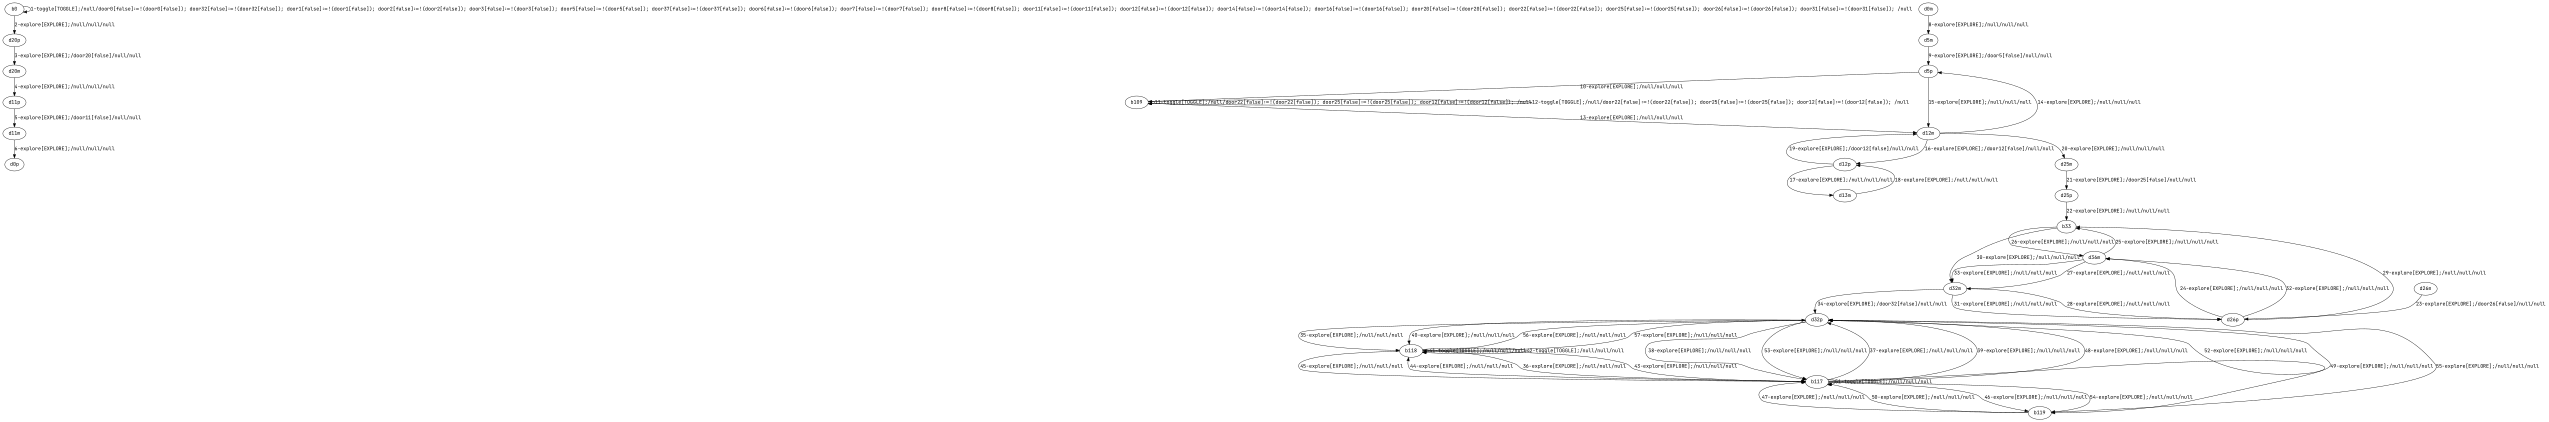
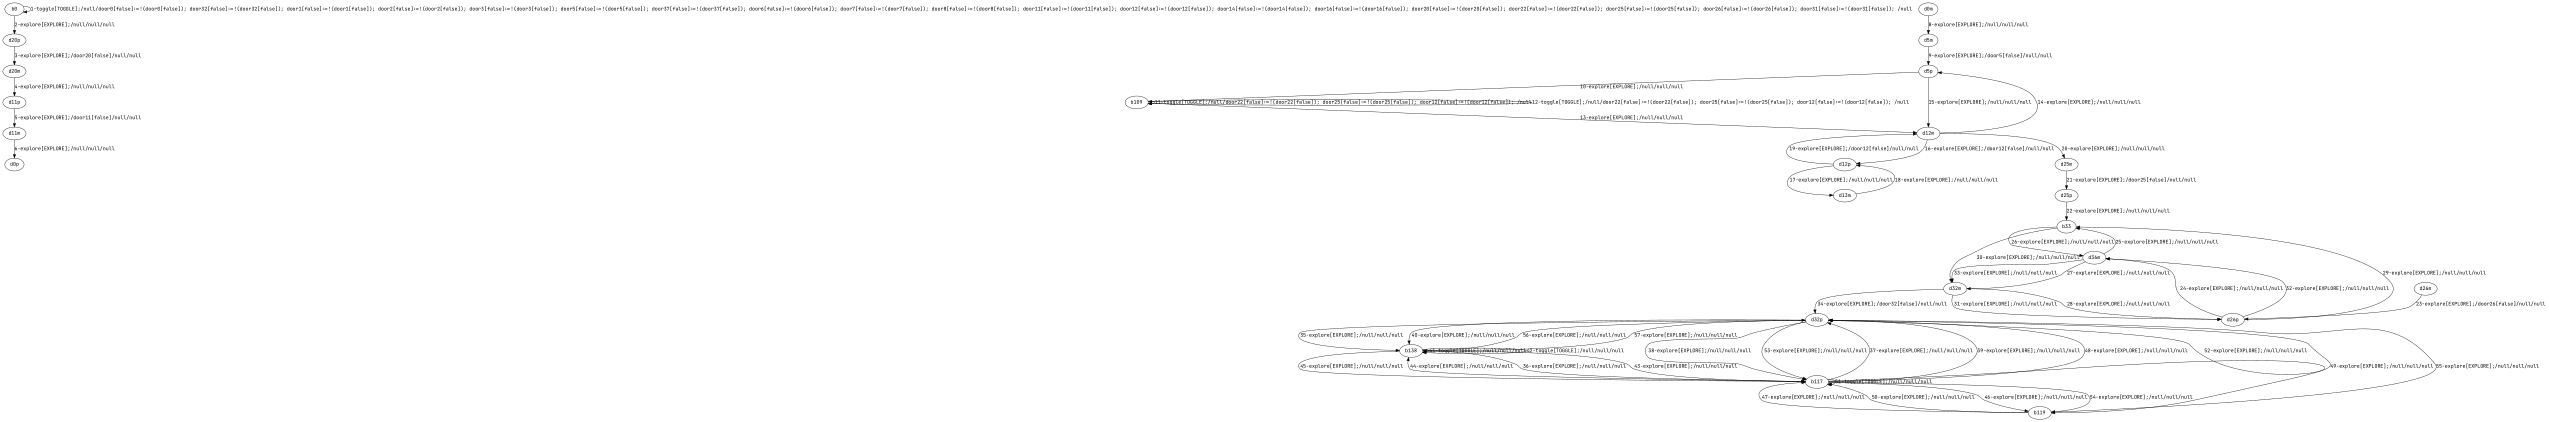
(1411, 351) -> (1411, 351)
